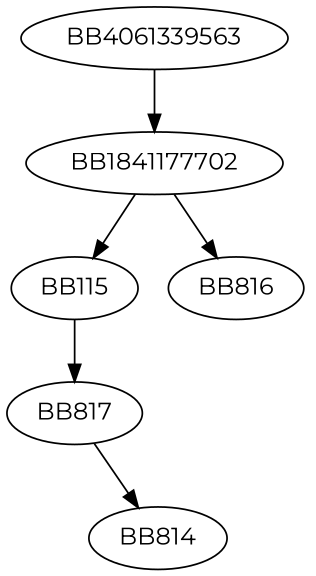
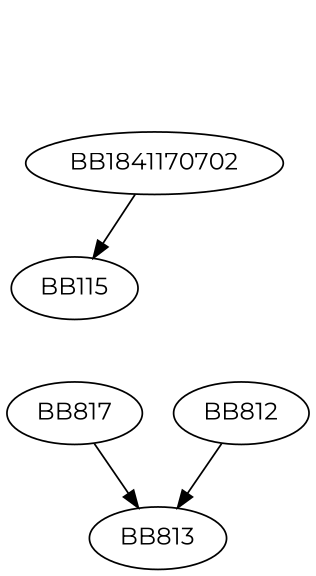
(155, 38) -> none
(155, 163) -> (155, 163)
(236, 288) -> none
(75, 342) -> none
none -> (241, 413)
(158, 538) -> (158, 538)
